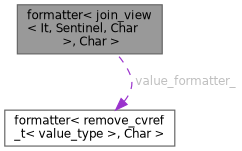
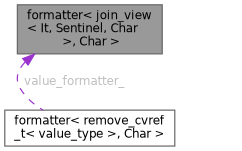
(131, 77) -> (21, 90)
